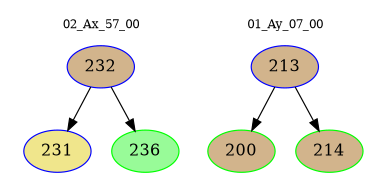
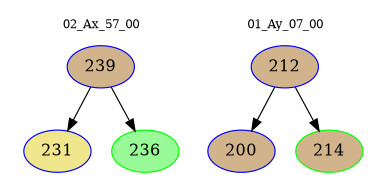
(101, 67) -> (101, 67)
(285, 67) -> (285, 67)
(241, 151) -> (241, 151)
